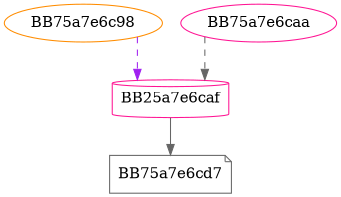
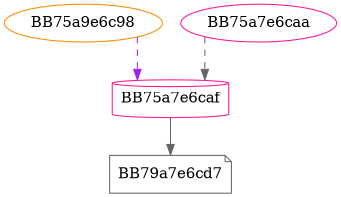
(83, 23) -> (83, 23)
(171, 99) -> (171, 99)
(171, 174) -> (171, 174)
